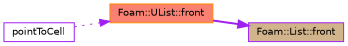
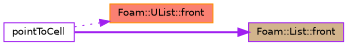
(226, 22) -> (156, 32)
